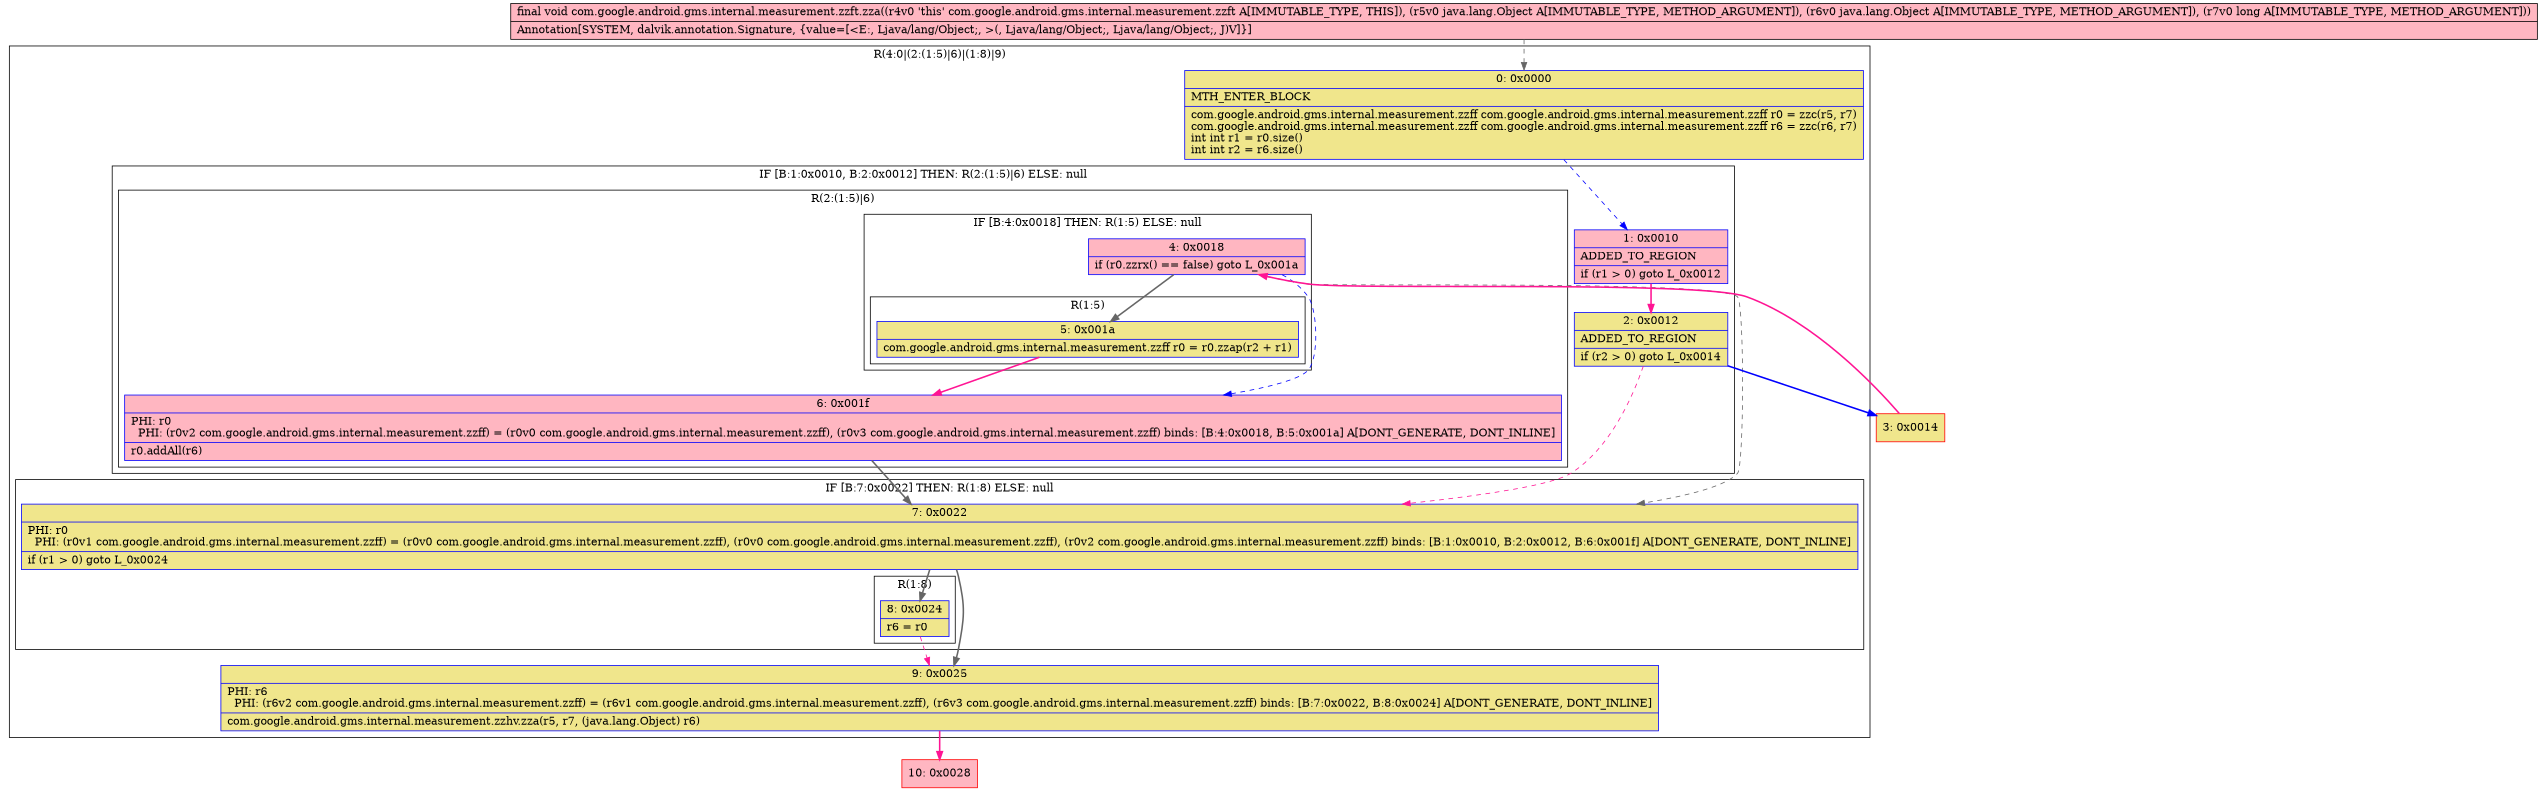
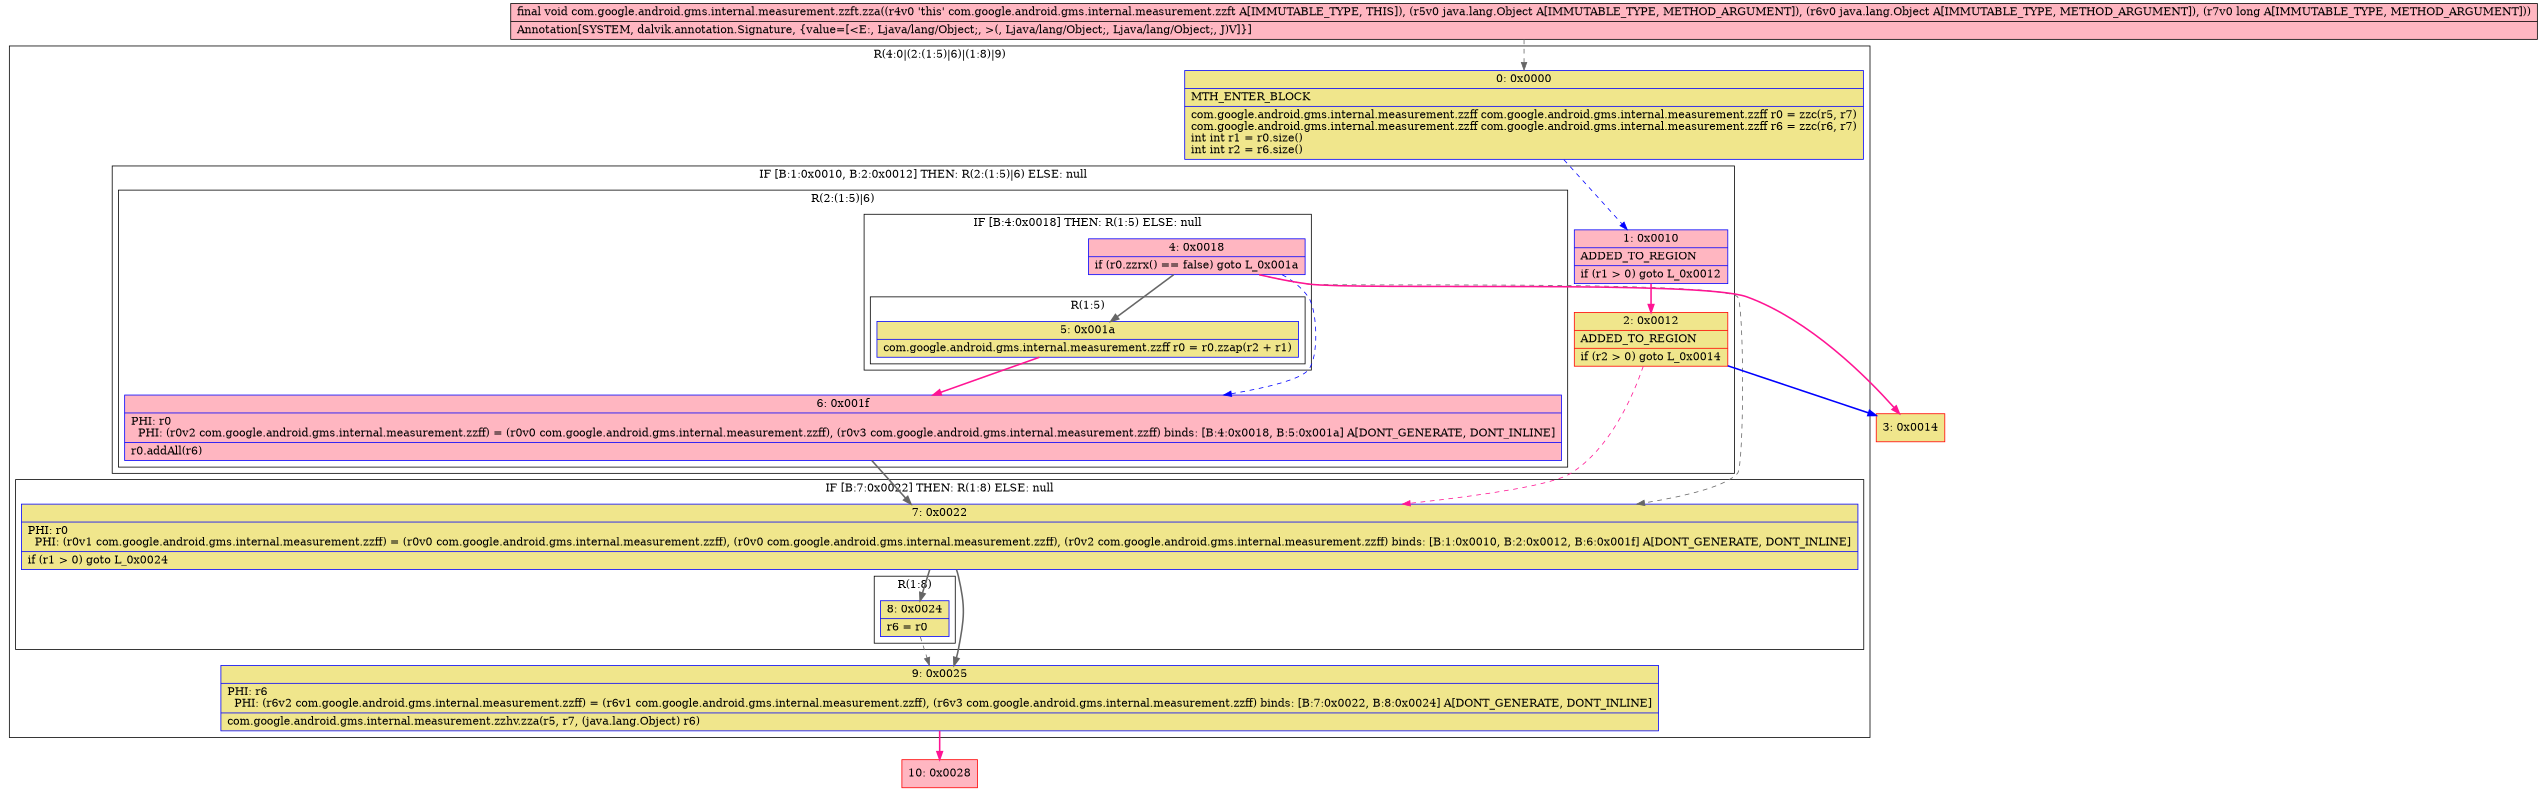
(1754, 300) -> (1747, 297)
(1651, 339) -> (1651, 339)
(924, 647) -> (924, 647)
